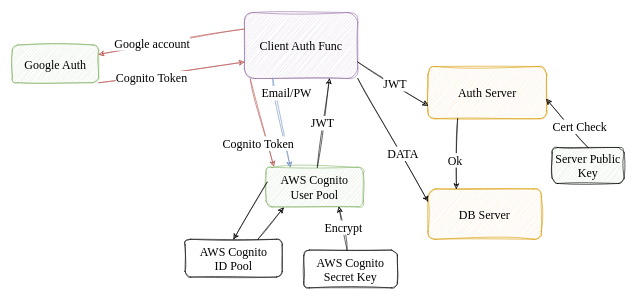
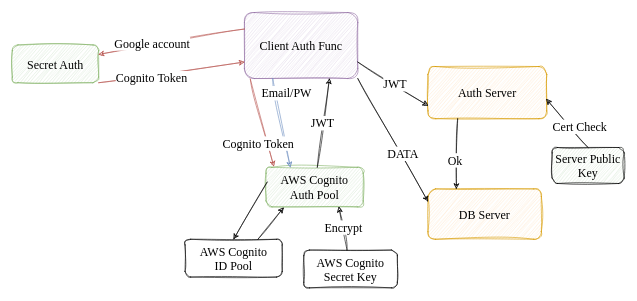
(56, 64) -> (56, 64)
(315, 187) -> (315, 187)
